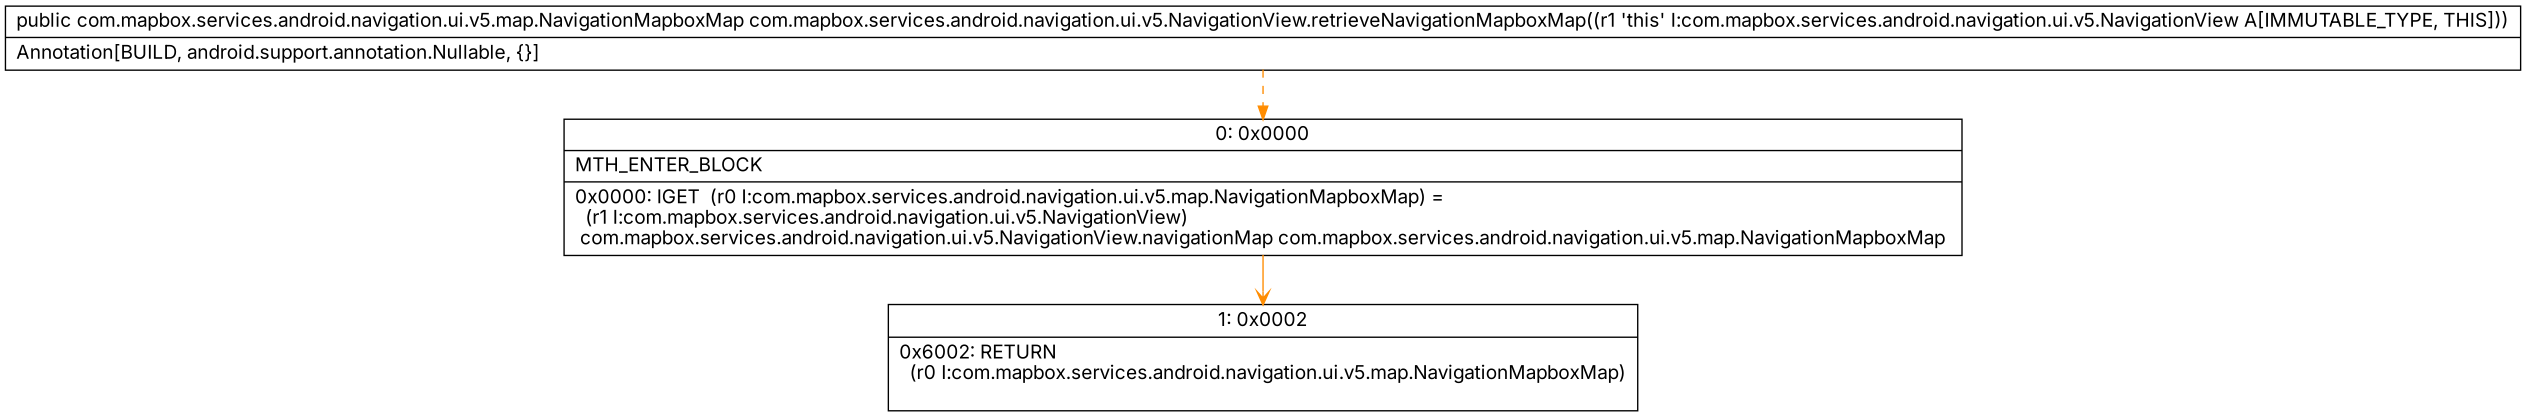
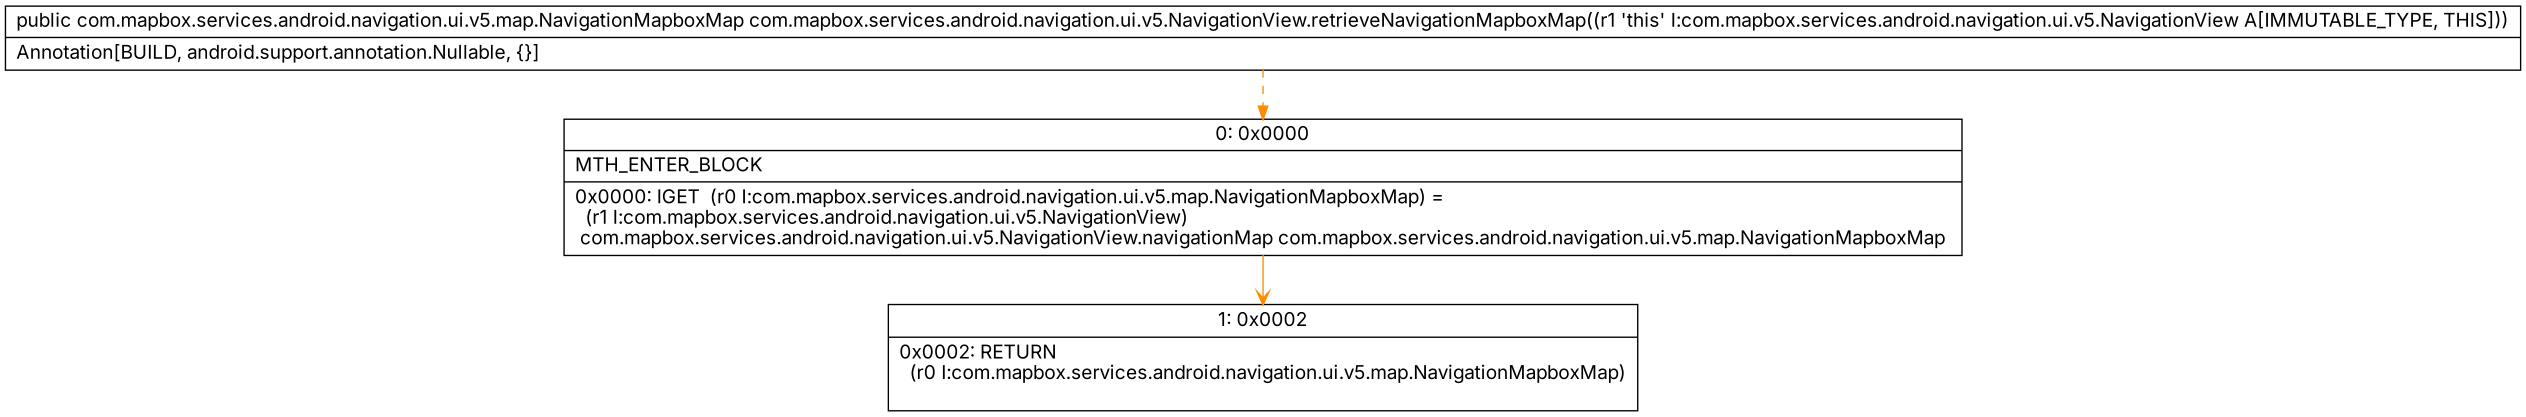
(984, 353) -> (984, 353)
